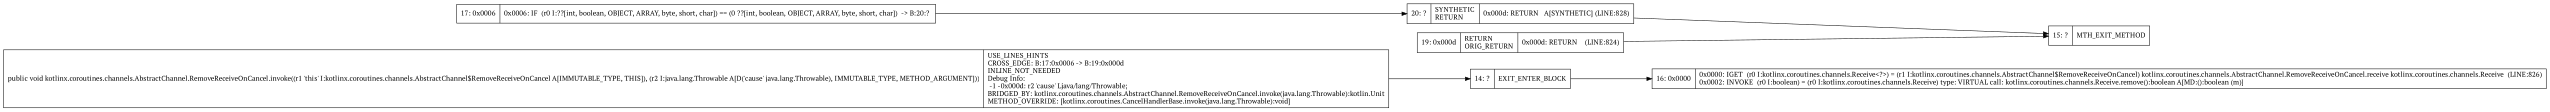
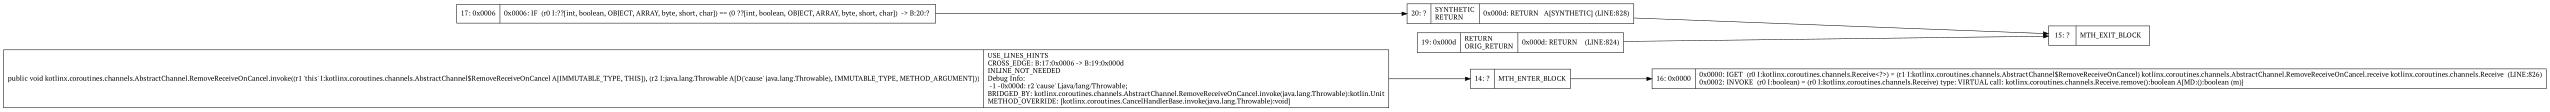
(2111, 35) -> (2111, 35)
(1532, 79) -> (1532, 79)
